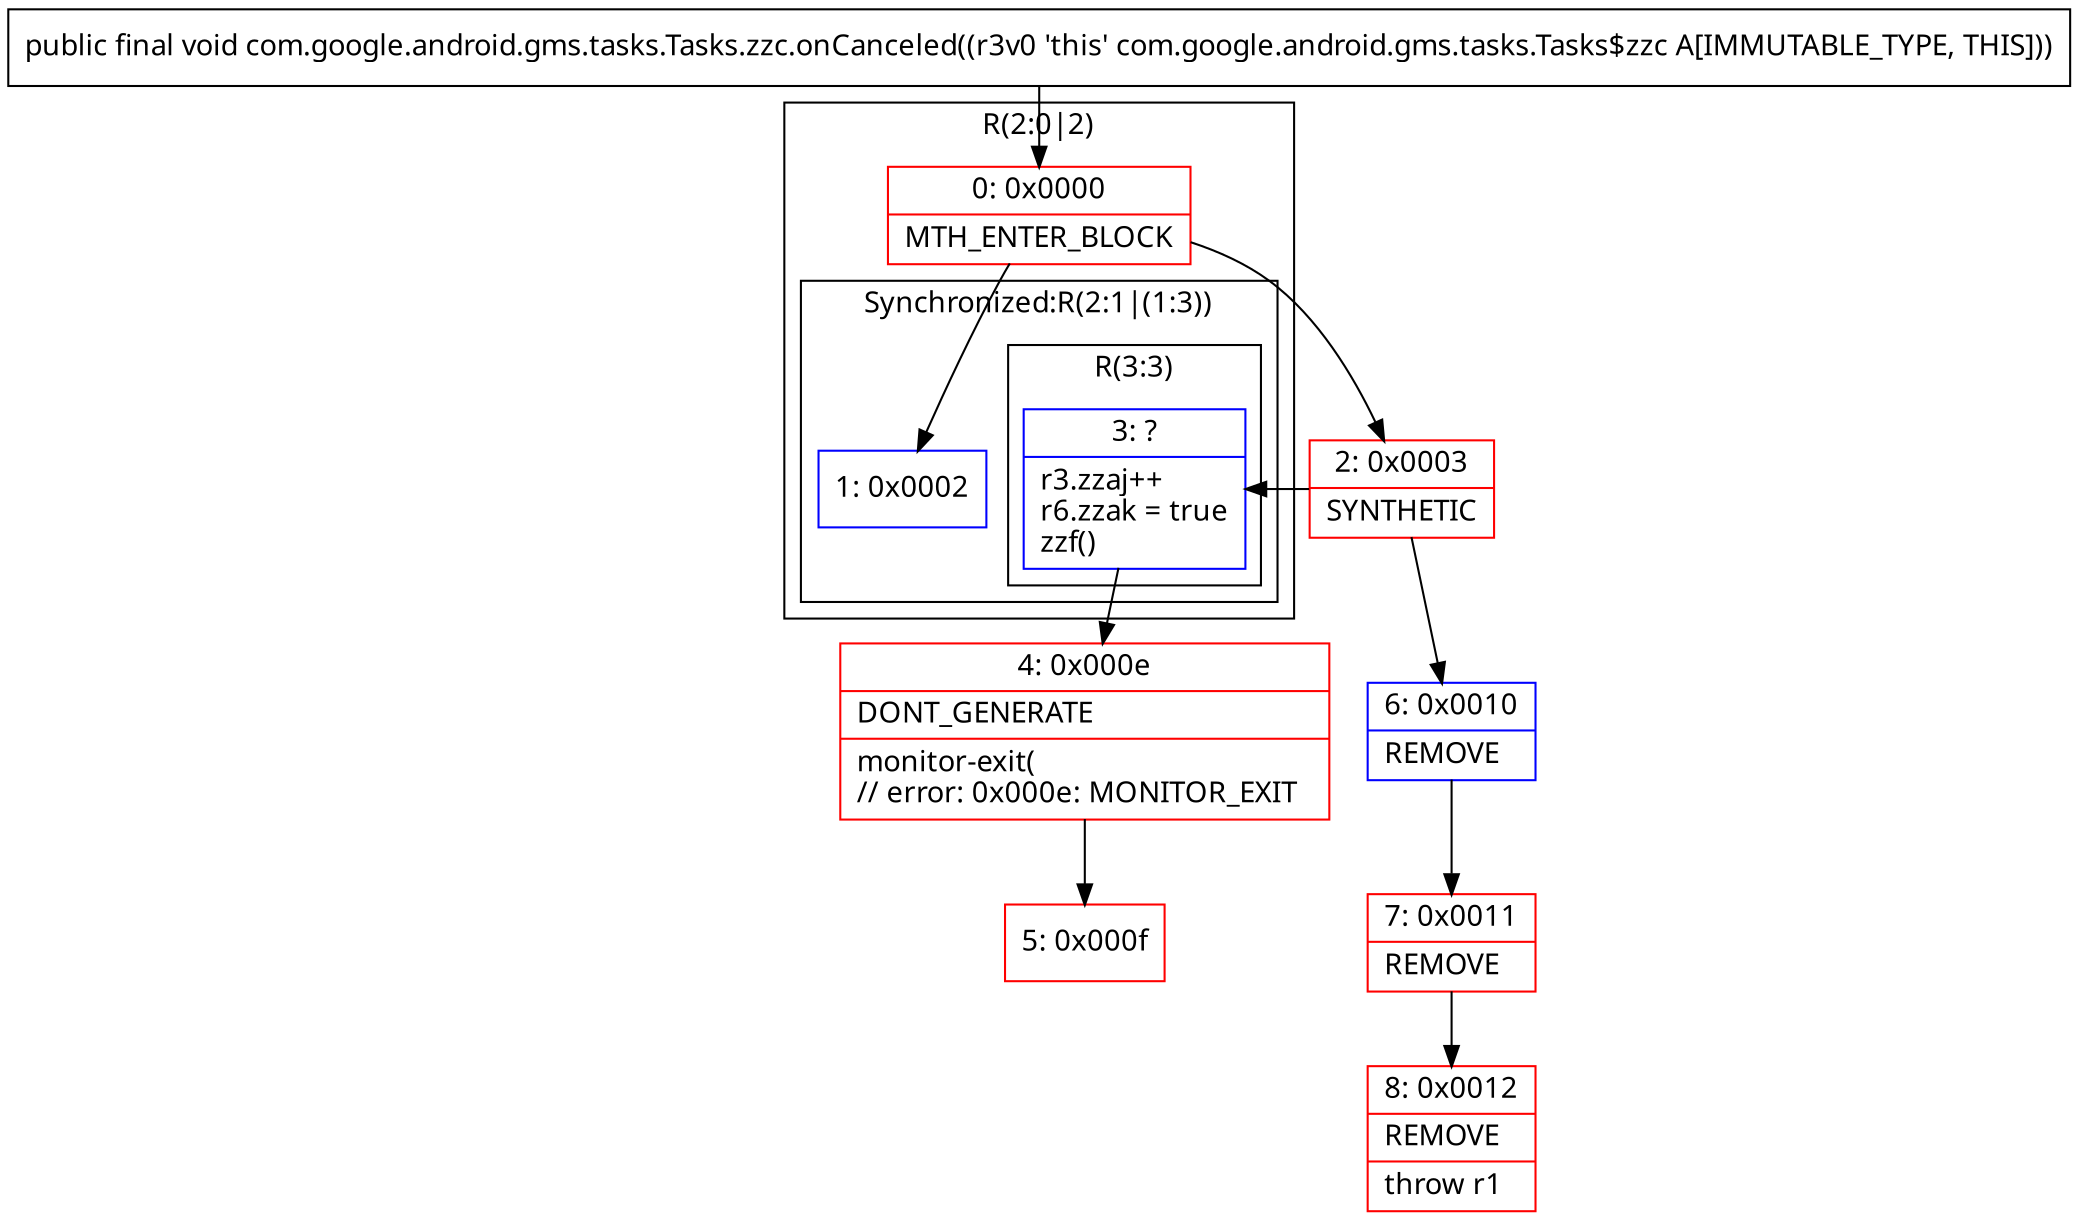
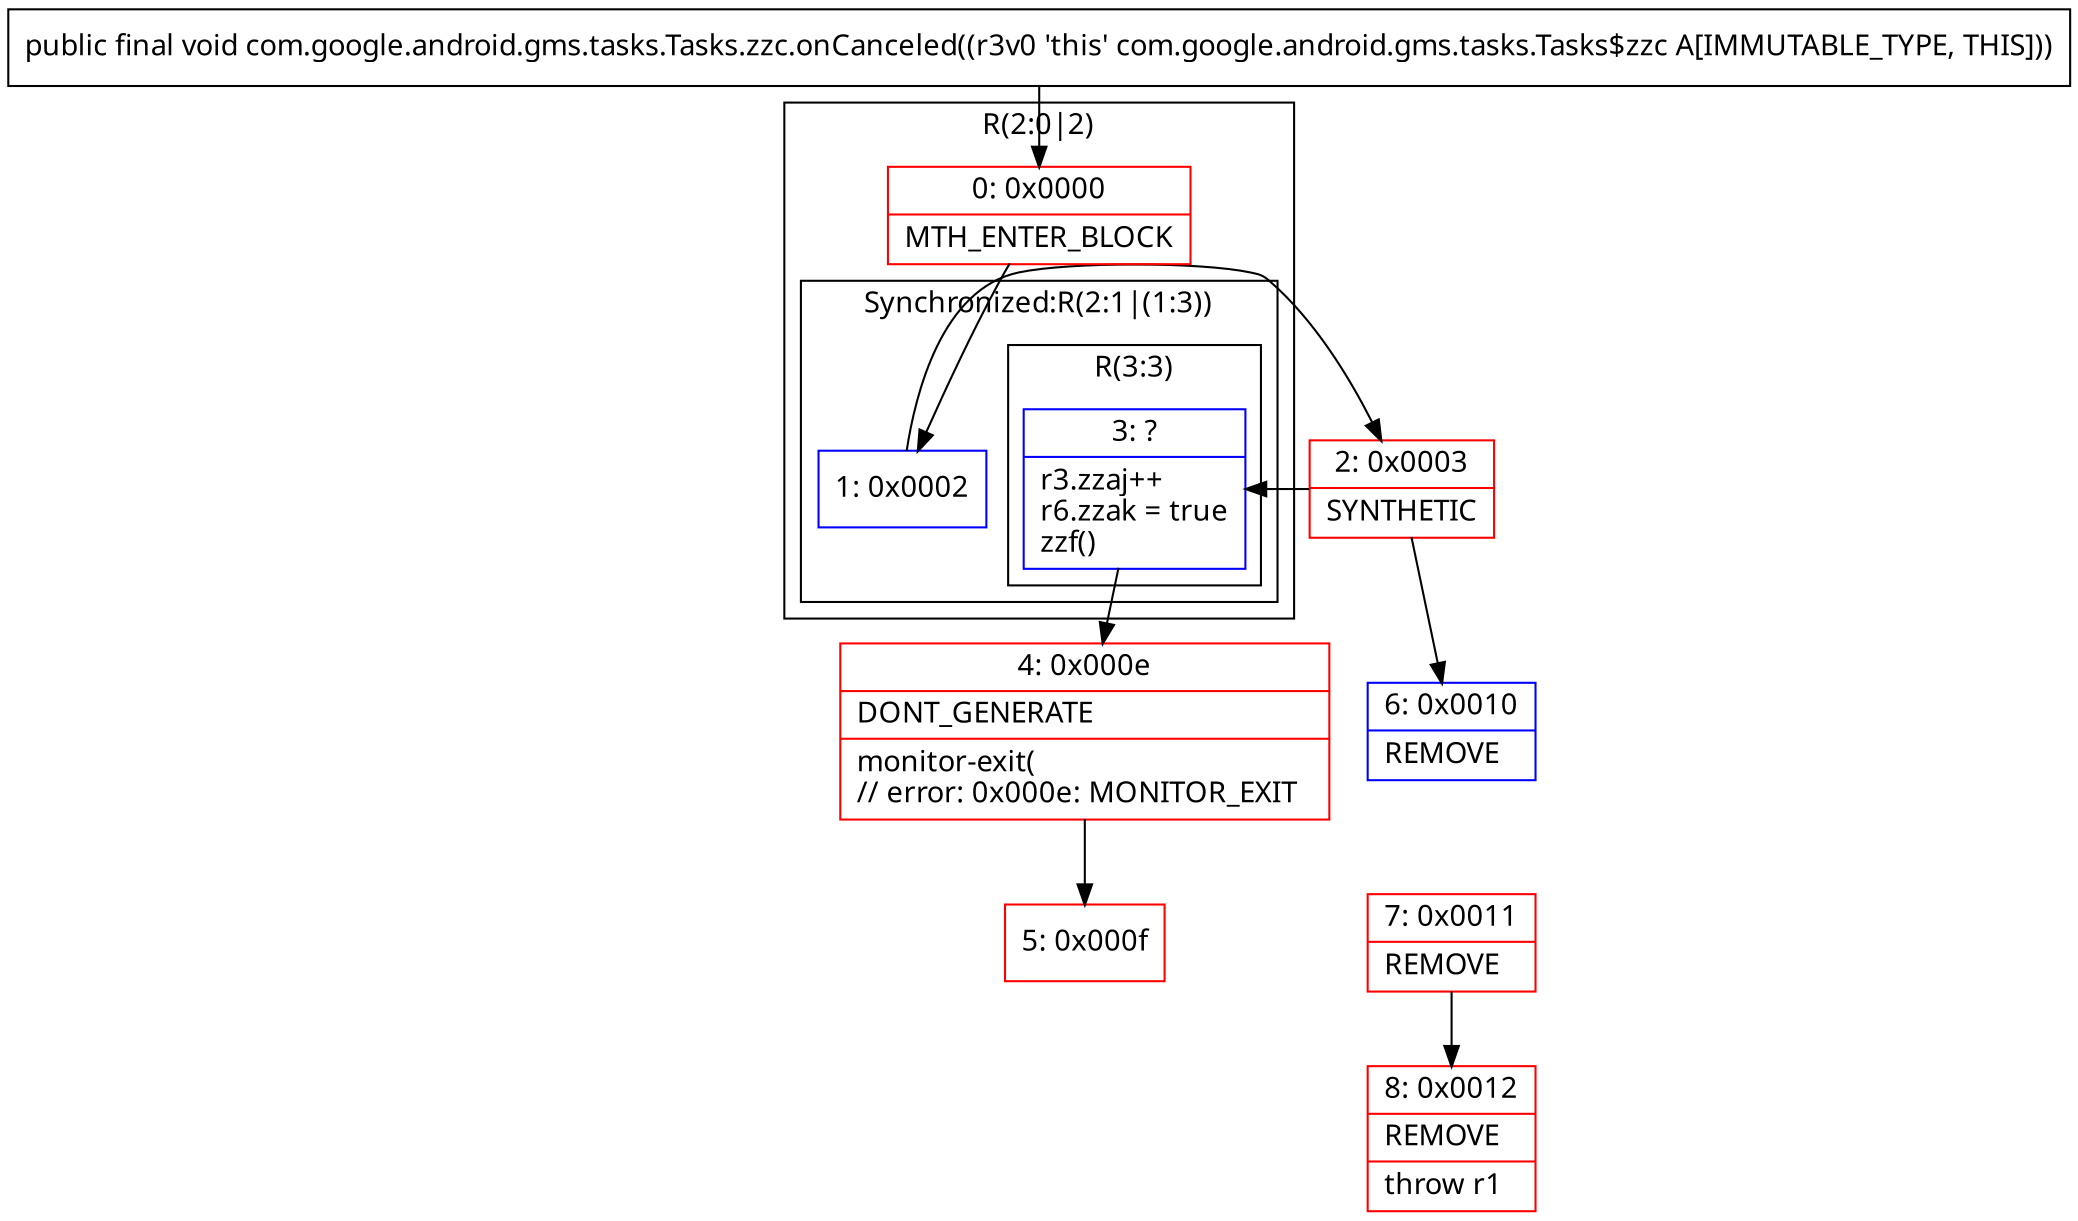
(1307, 316) -> (1121, 265)
(1452, 827) -> none
